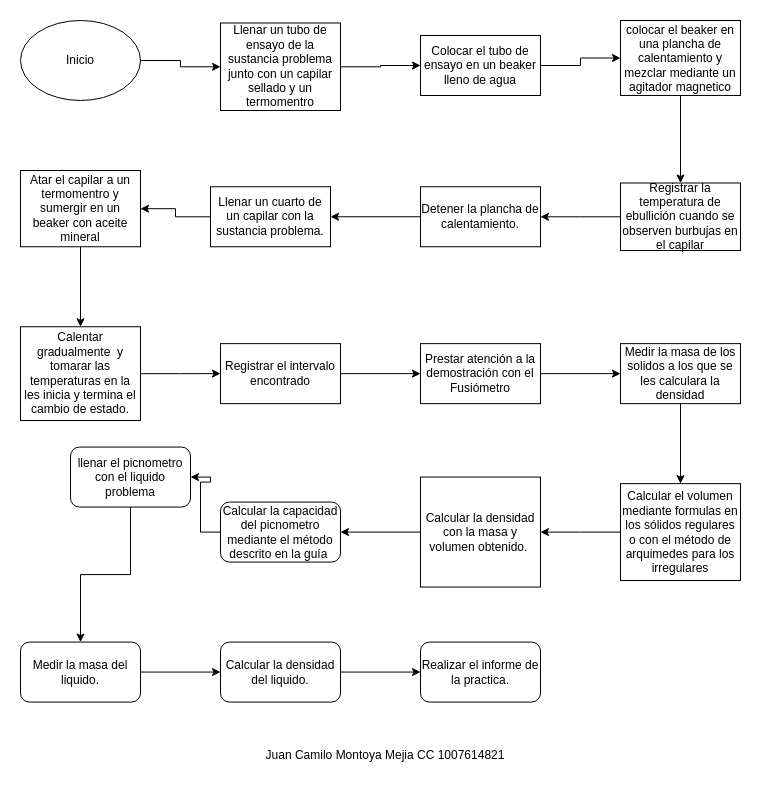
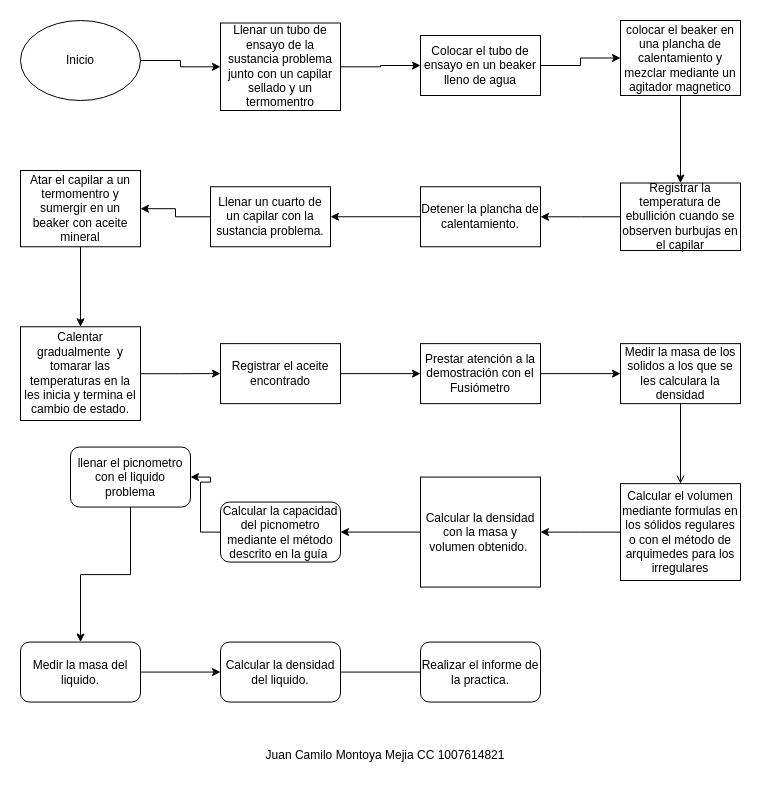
(281, 374) -> (281, 374)
(681, 475) -> (681, 477)
(412, 672) -> (414, 672)
